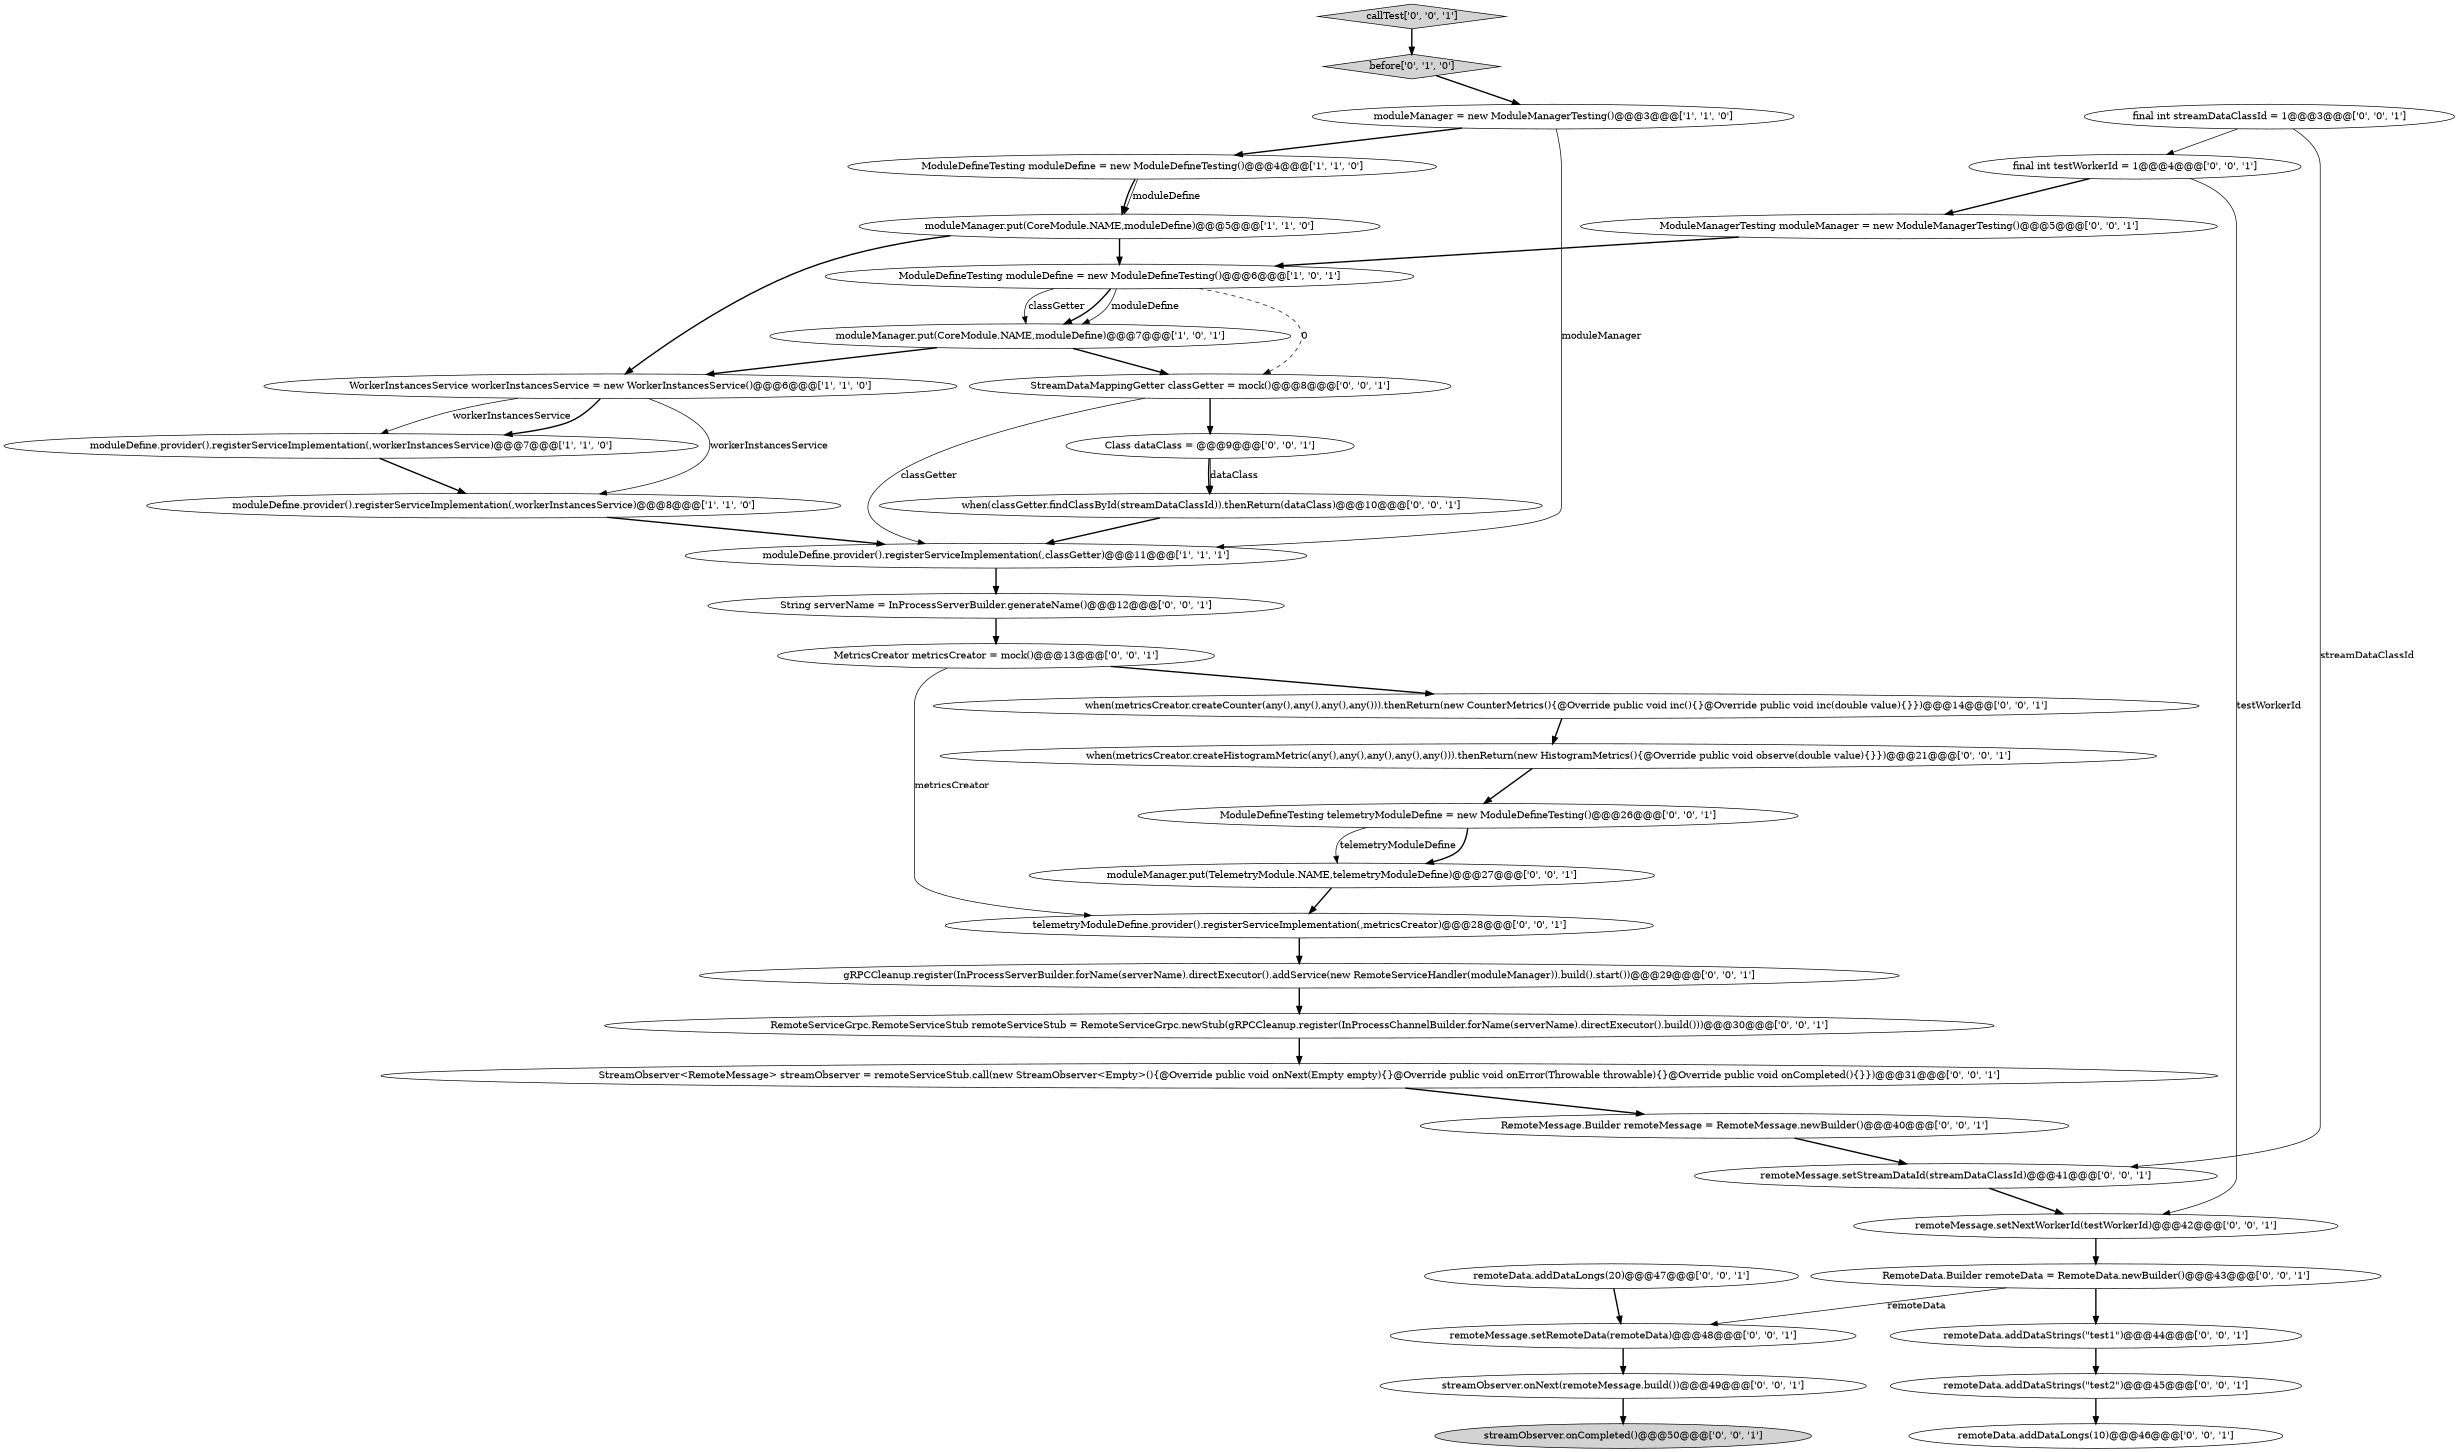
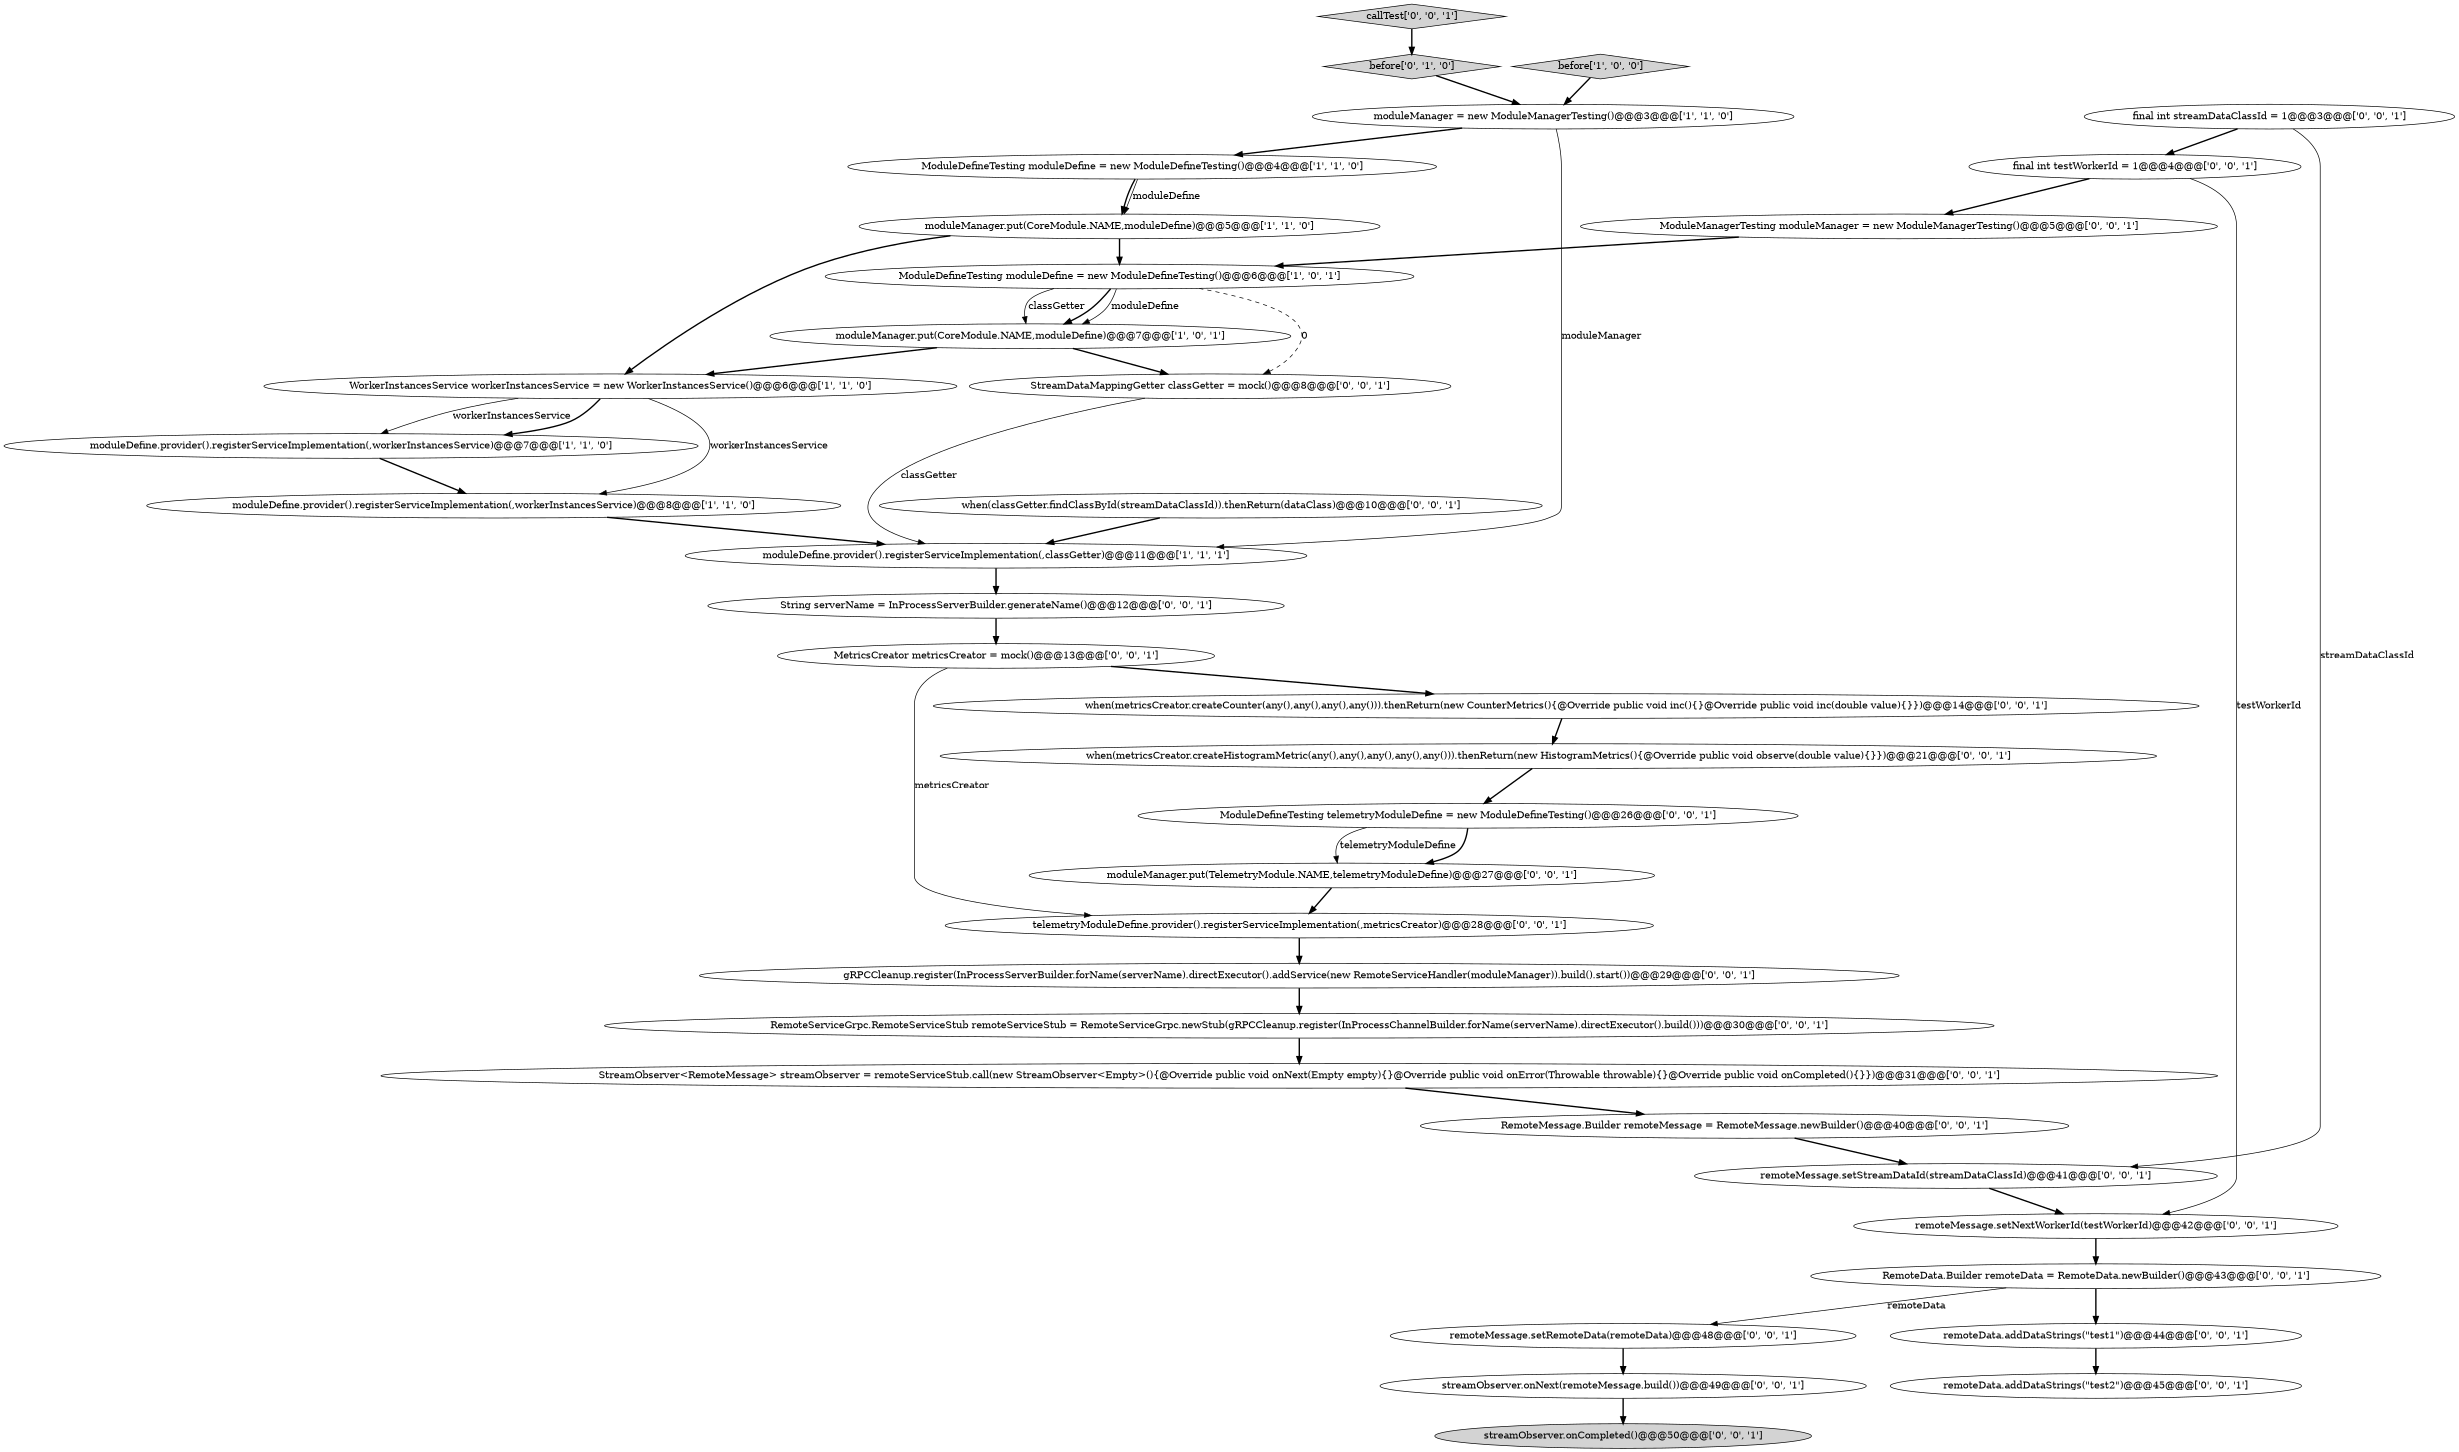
none -> (1600, 67)
(2205, 141) -> (2205, 141)
(1210, 446) -> none
(1611, 1276) -> none
(2096, 1436) -> none
